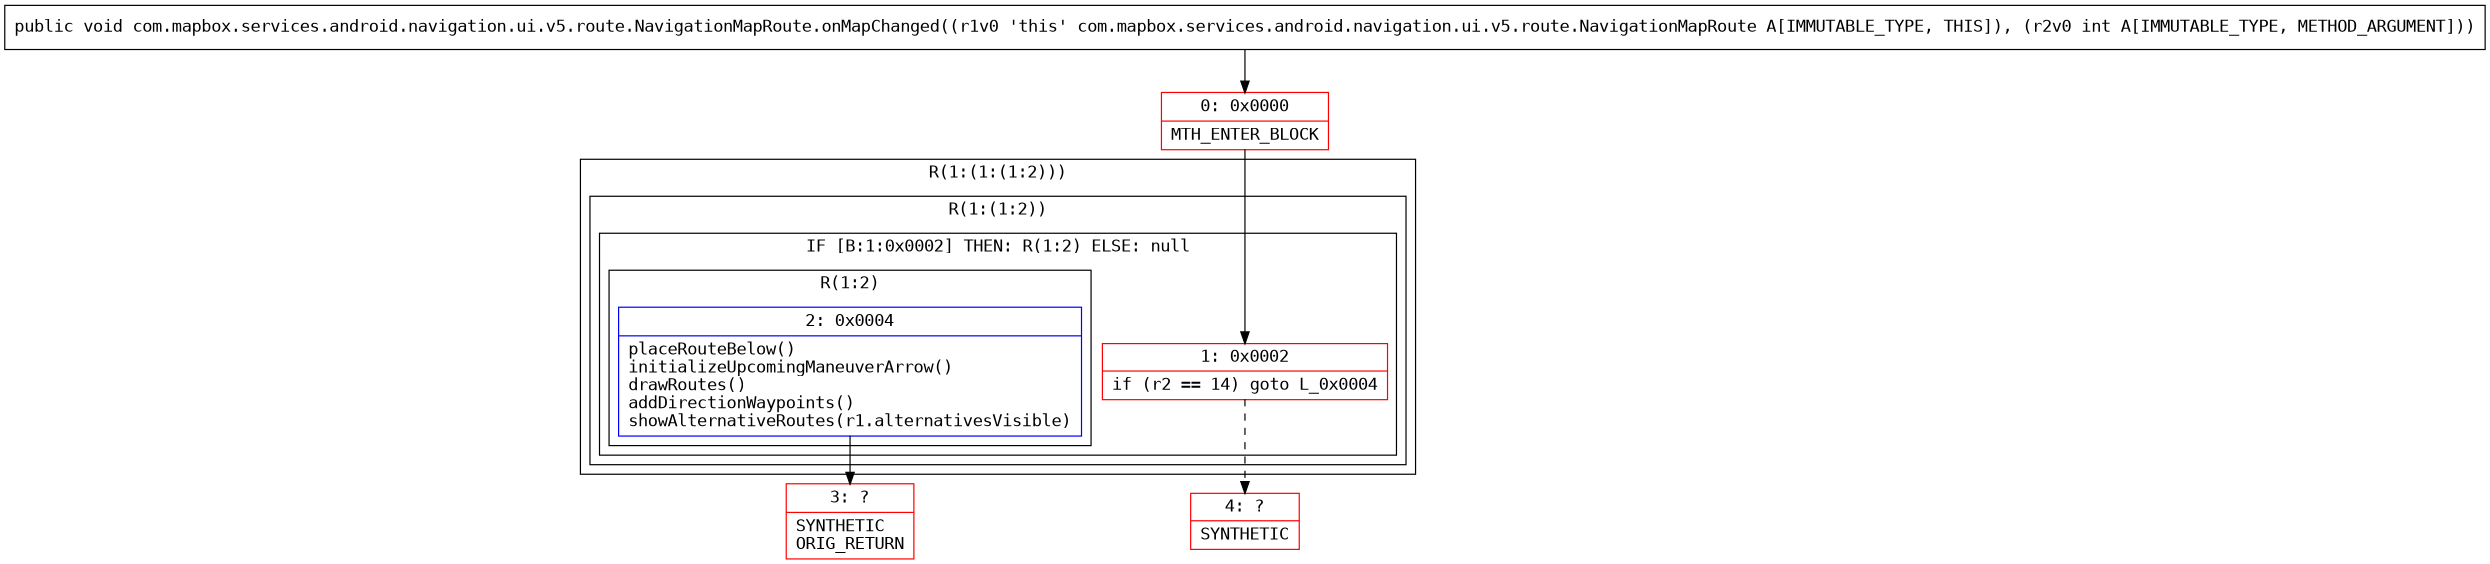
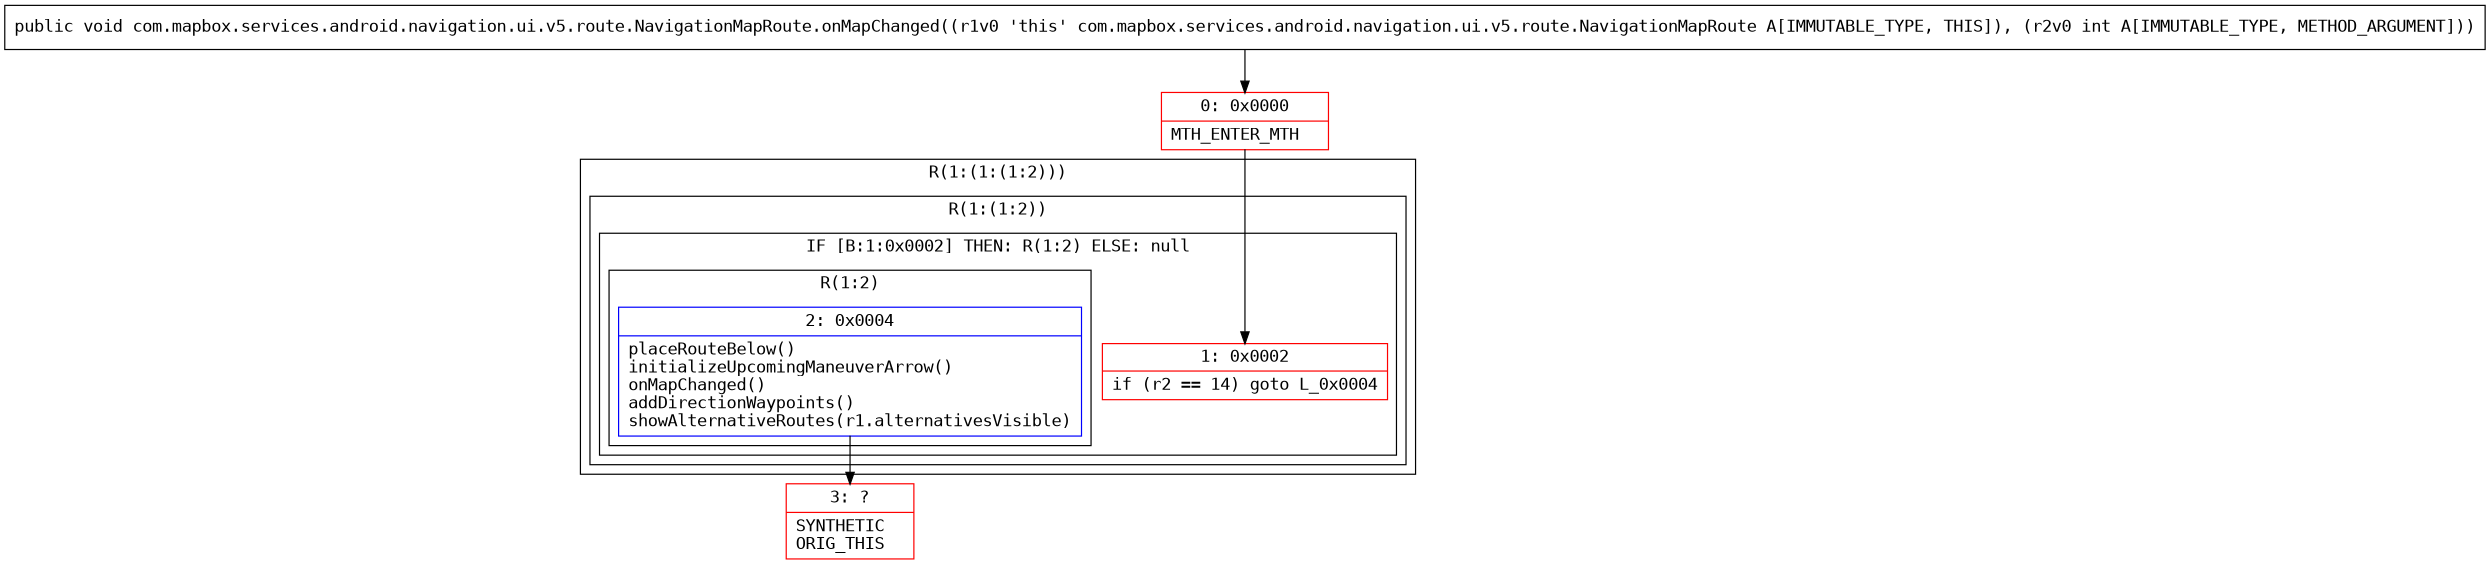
(1245, 135) -> (1235, 135)
(688, 385) -> (697, 385)
(1245, 521) -> none
(850, 544) -> (841, 544)
